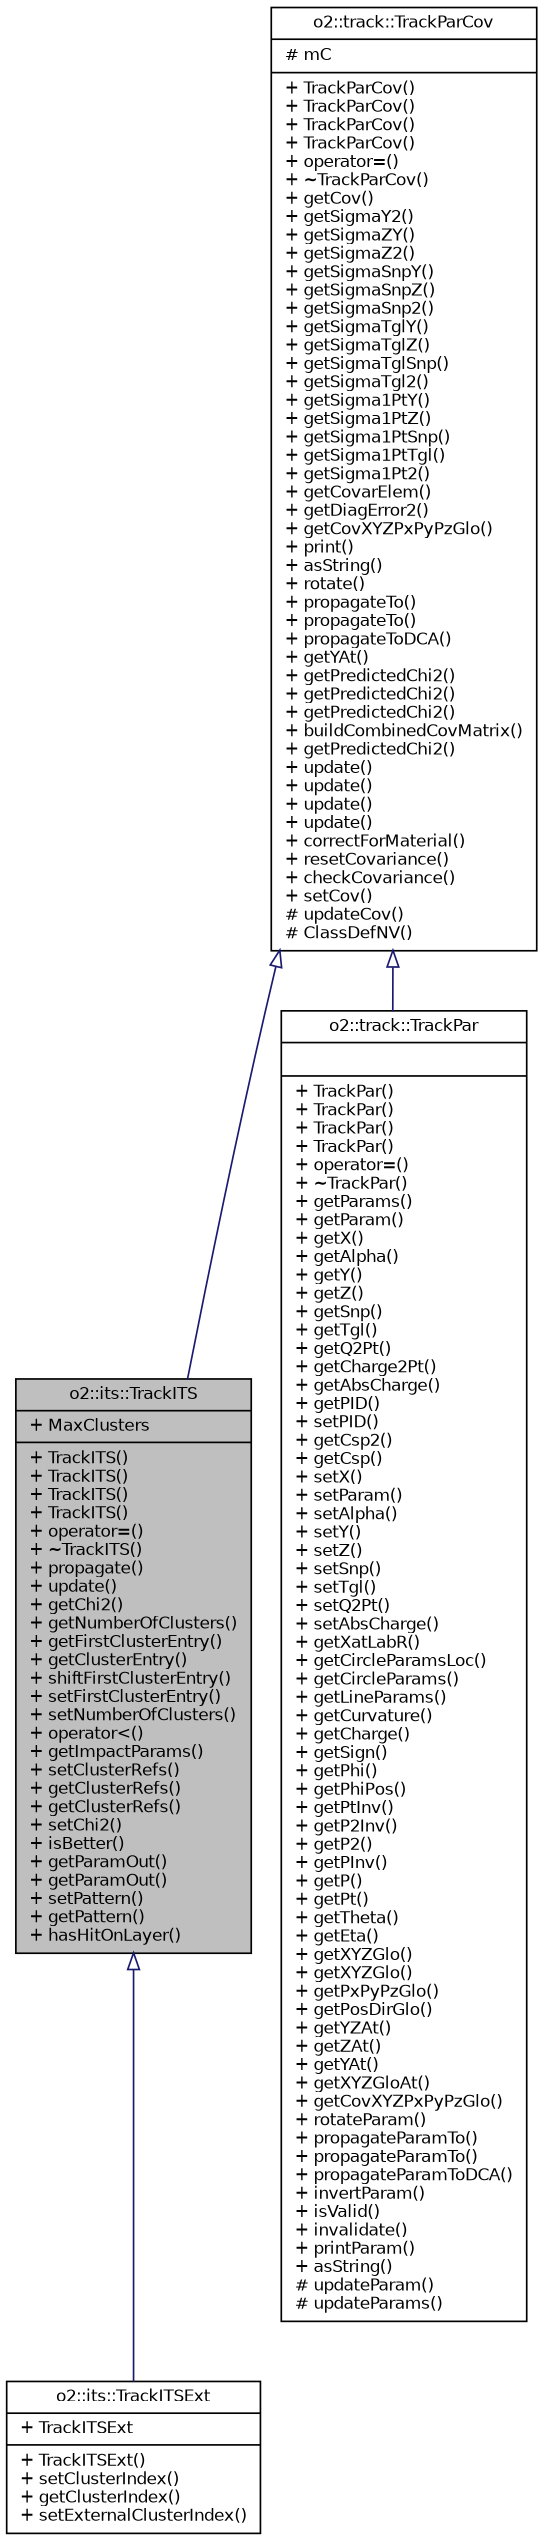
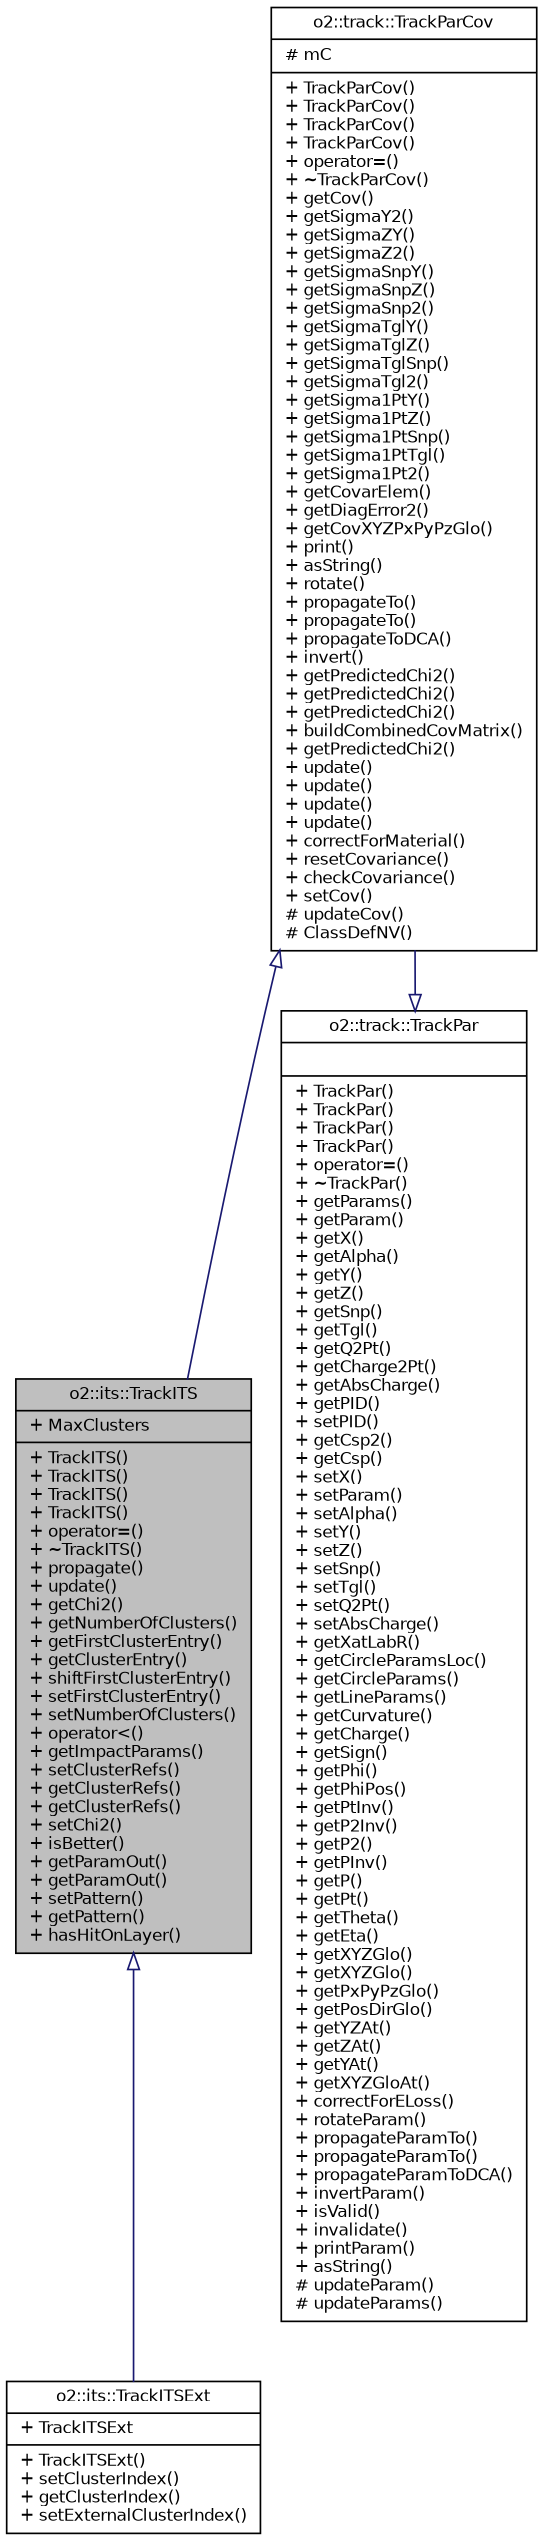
(327, 658) -> (325, 658)
(393, 989) -> (415, 972)
(399, 2102) -> (375, 2102)
